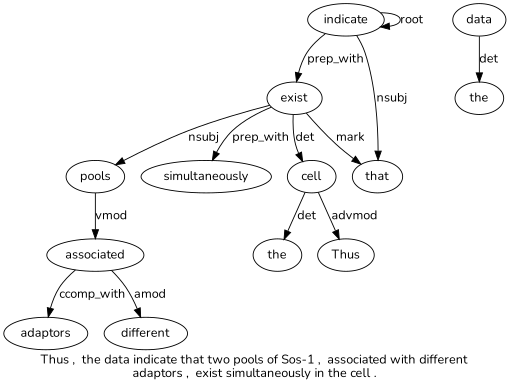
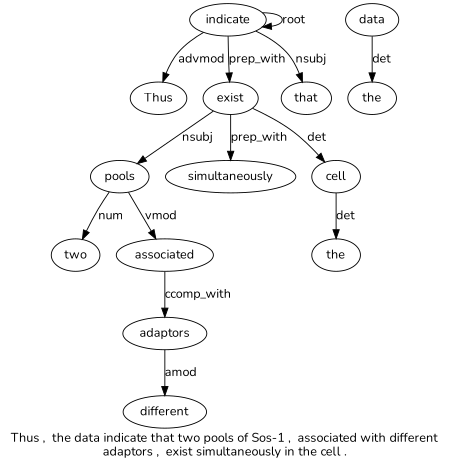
(329, 137) -> none
(327, 211) -> (181, 49)
none -> (76, 255)
(126, 288) -> (165, 368)
